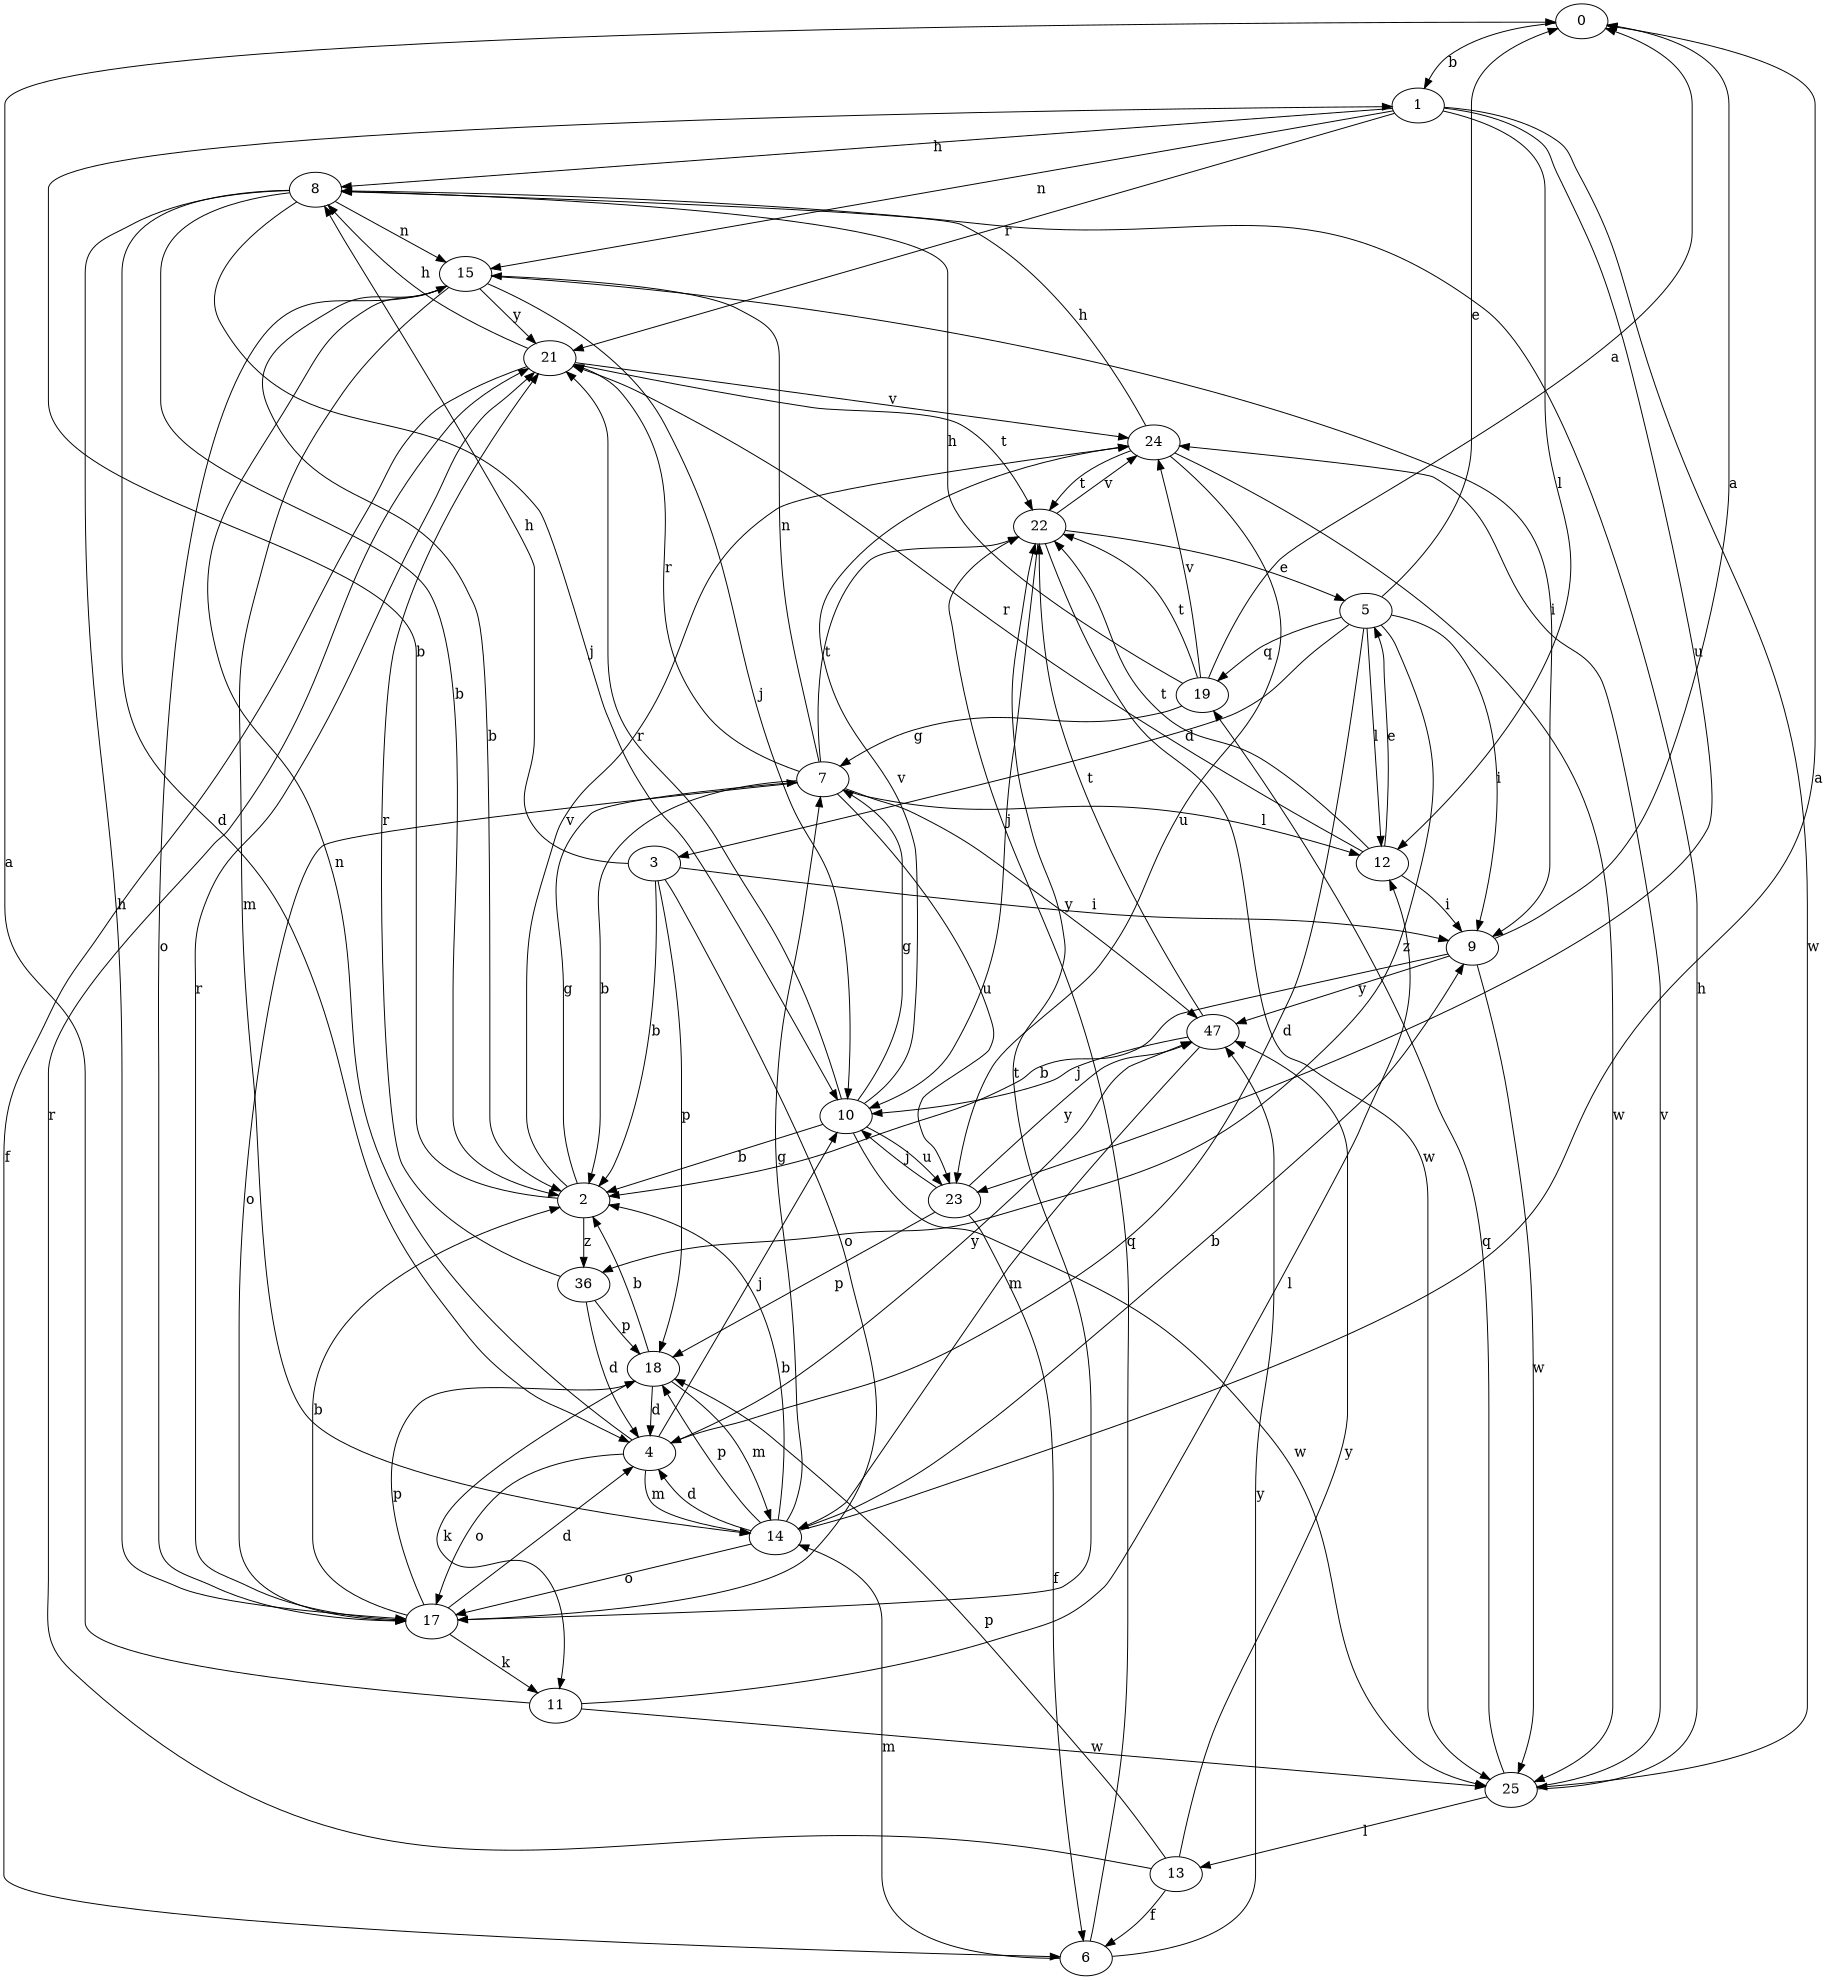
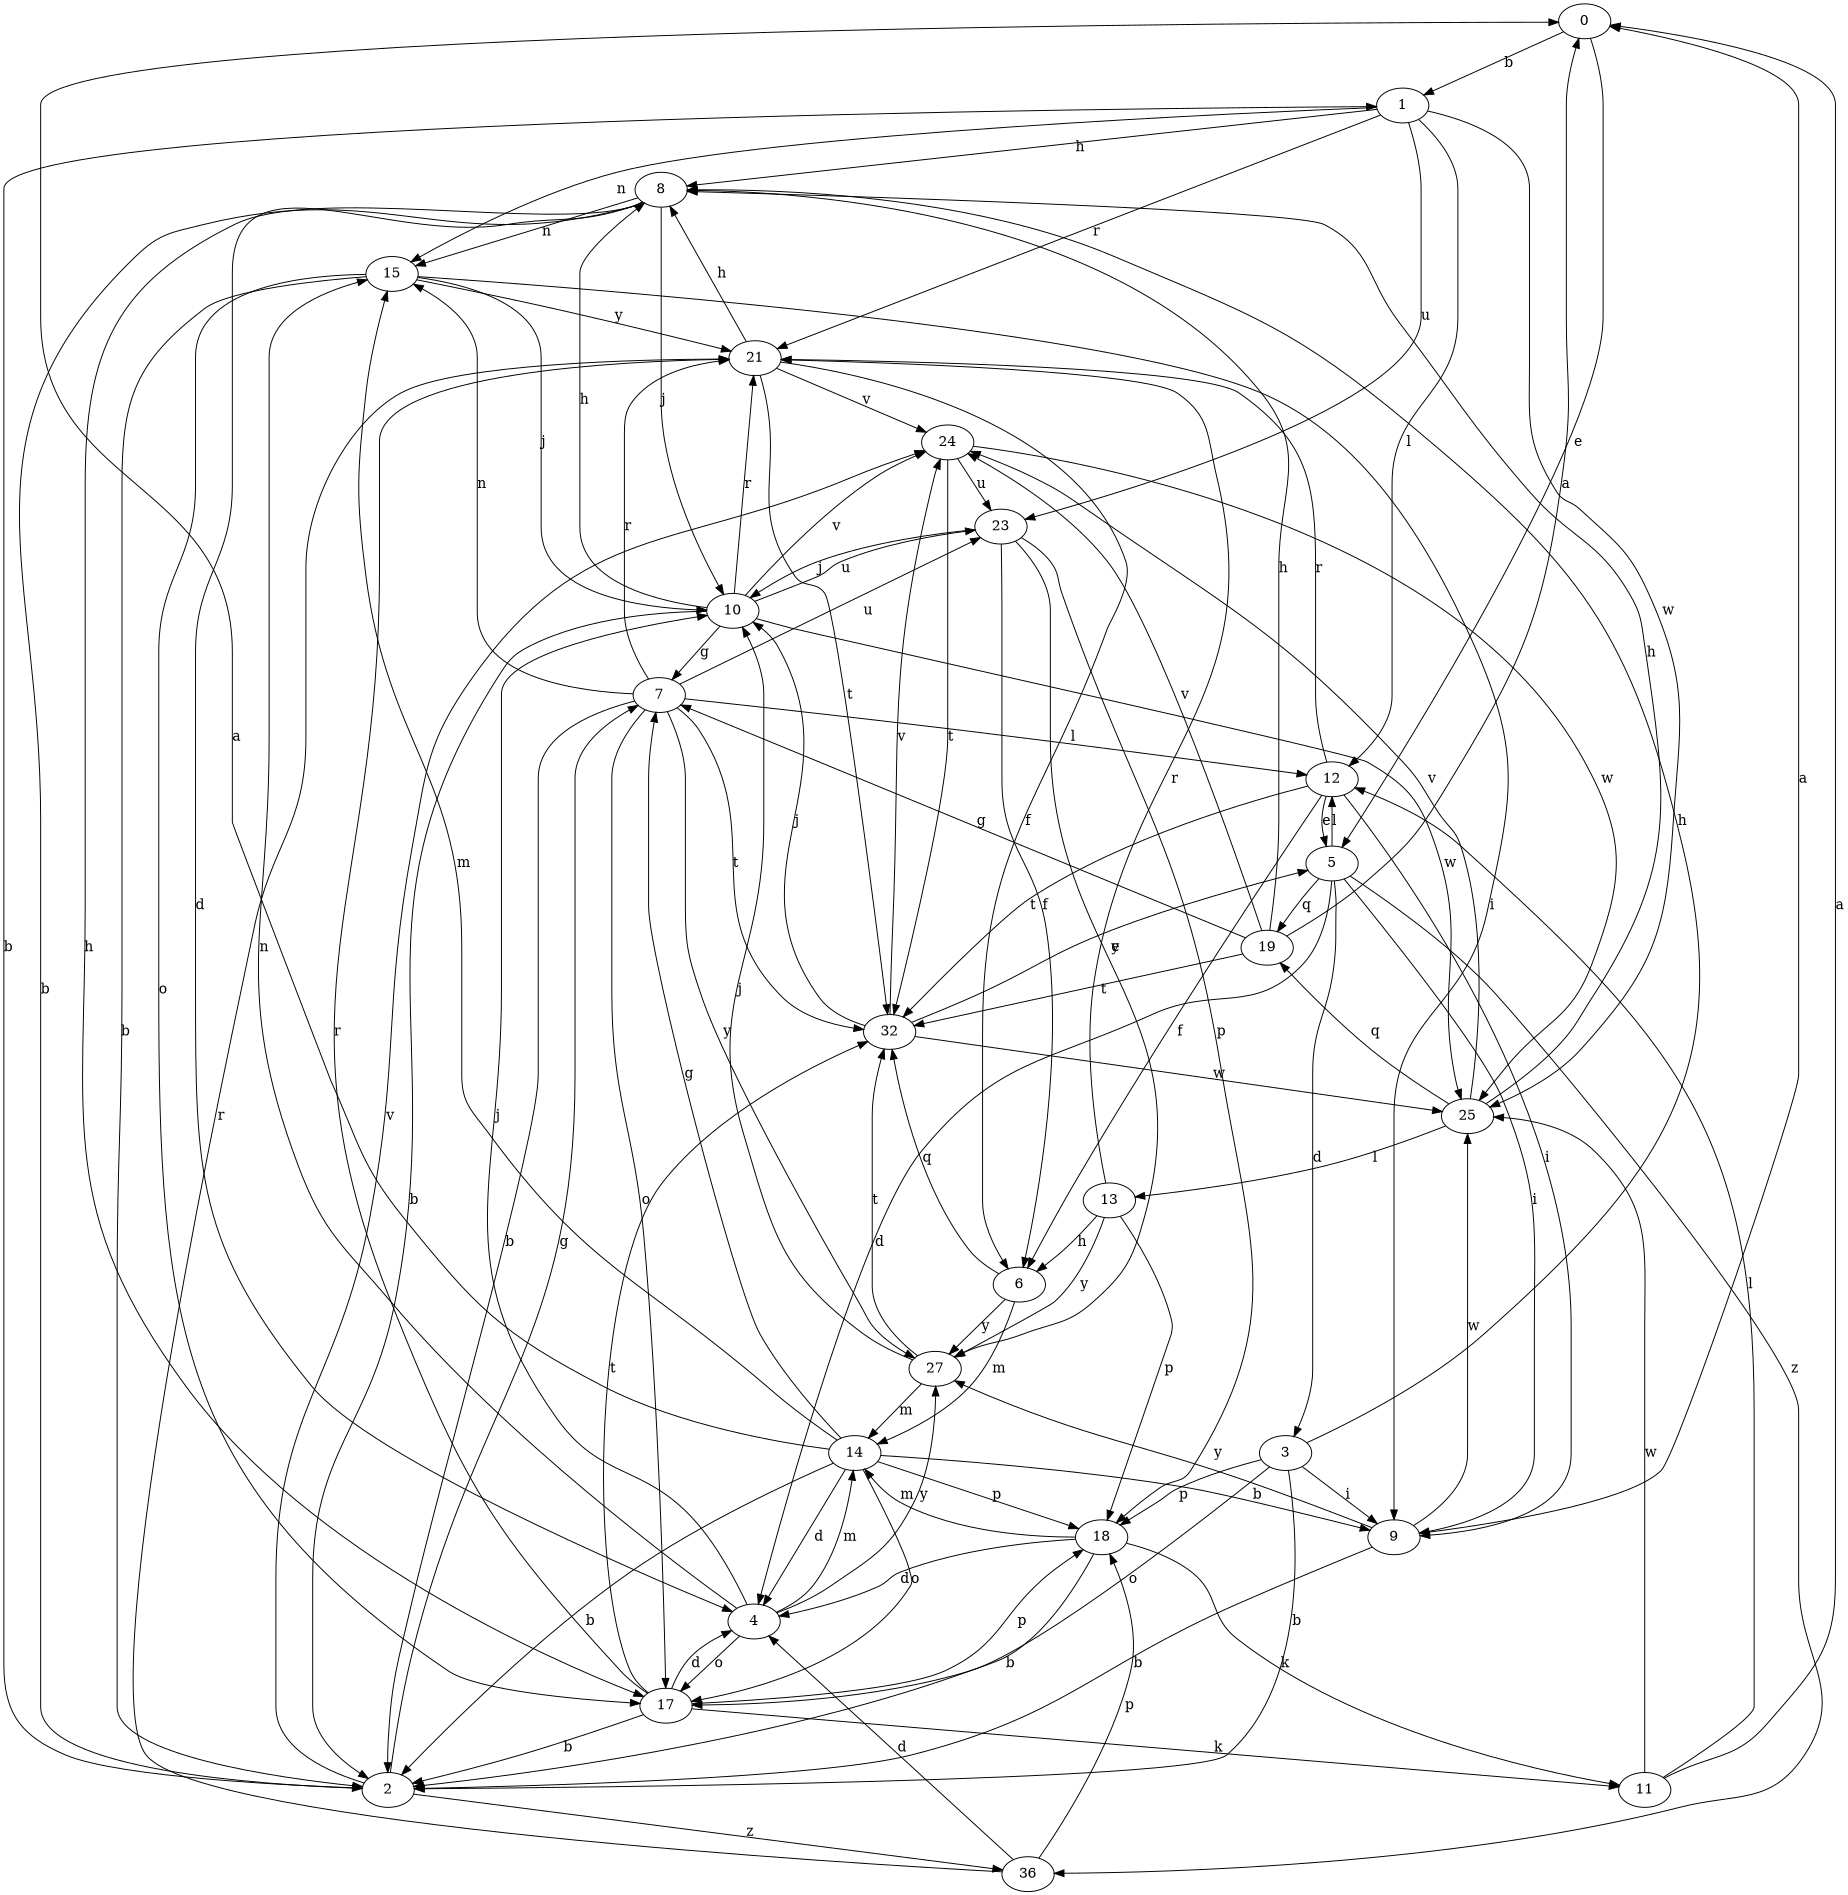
(990, 241) -> (580, 438)
(1471, 309) -> (1576, 422)
(1040, 527) -> (890, 1032)
none -> (1172, 1024)
(1213, 1032) -> (935, 1369)
(251, 1049) -> (462, 945)
(1153, 1916) -> (1082, 1242)
